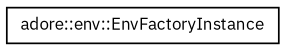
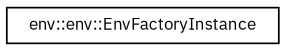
(143, 26) -> (143, 26)
